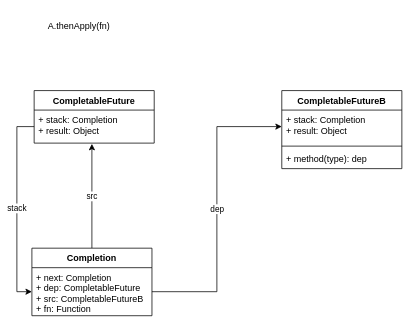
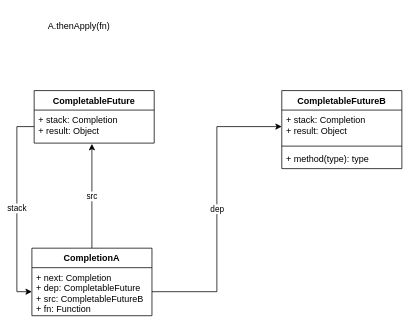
(330, 159) -> (333, 159)
(92, 258) -> (92, 258)
